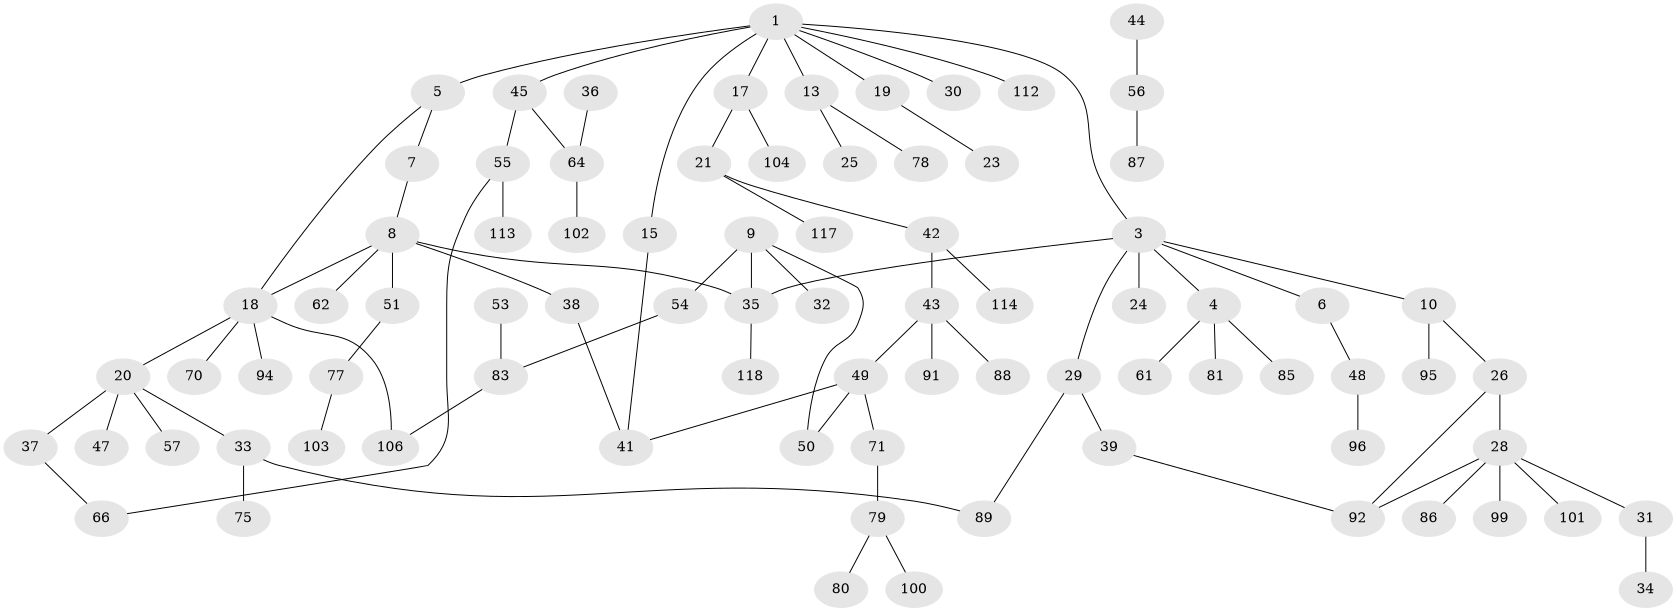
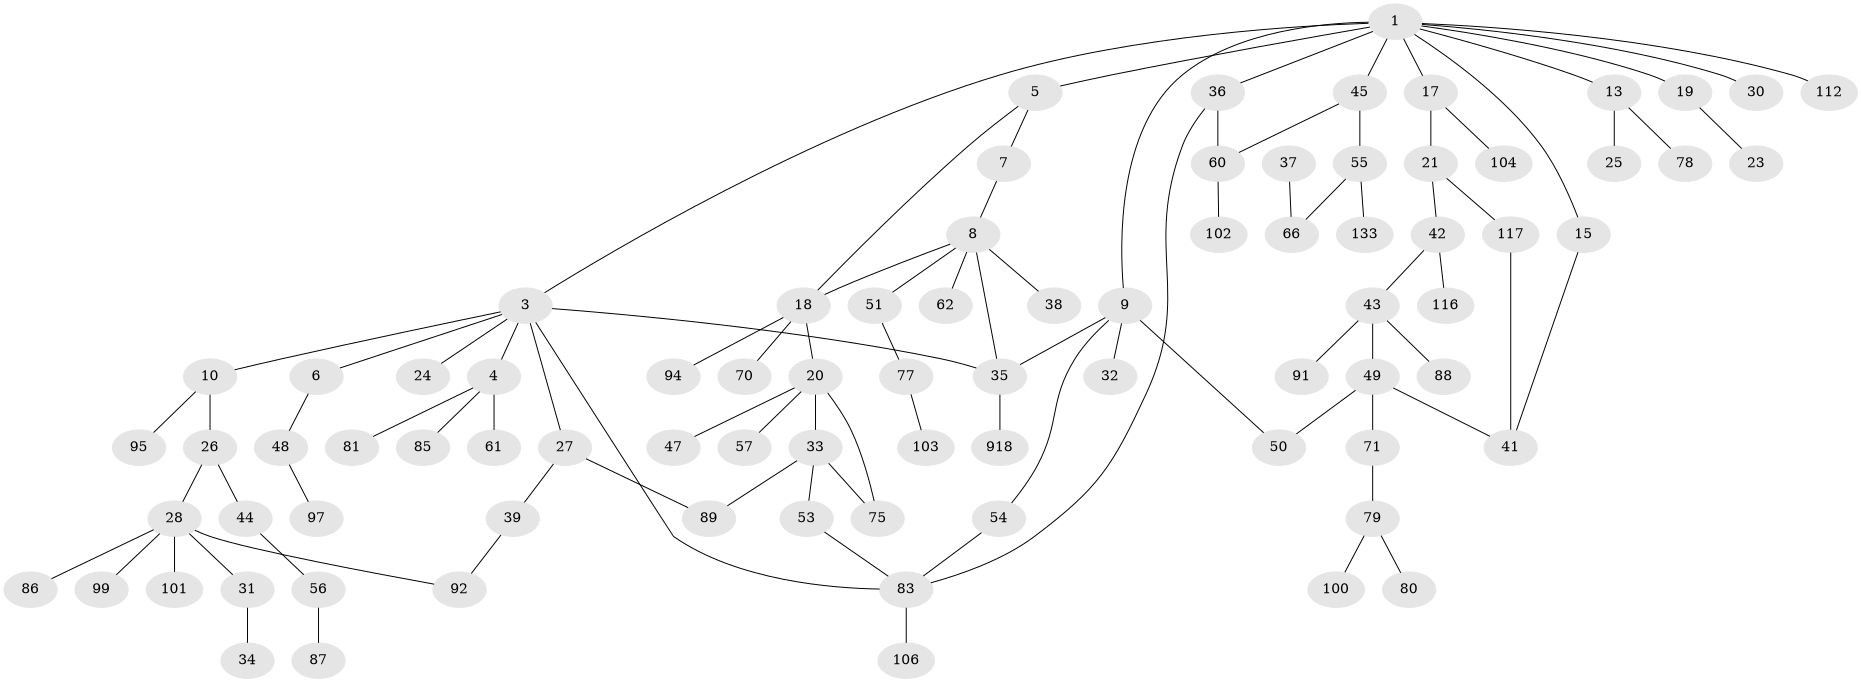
none -> (1307, 57)
none -> (1171, 87)
(577, 164) -> (1218, 164)
(503, 235) -> (1365, 235)
(1005, 306) -> (1446, 306)
(351, 342) -> none
(599, 377) -> (1511, 341)
(750, 377) -> (1000, 448)
(1074, 377) -> (565, 448)
none -> (1146, 394)
(77, 412) -> (857, 444)
(1358, 448) -> (317, 519)
(1429, 448) -> (228, 483)
none -> (811, 483)
none -> (663, 520)
